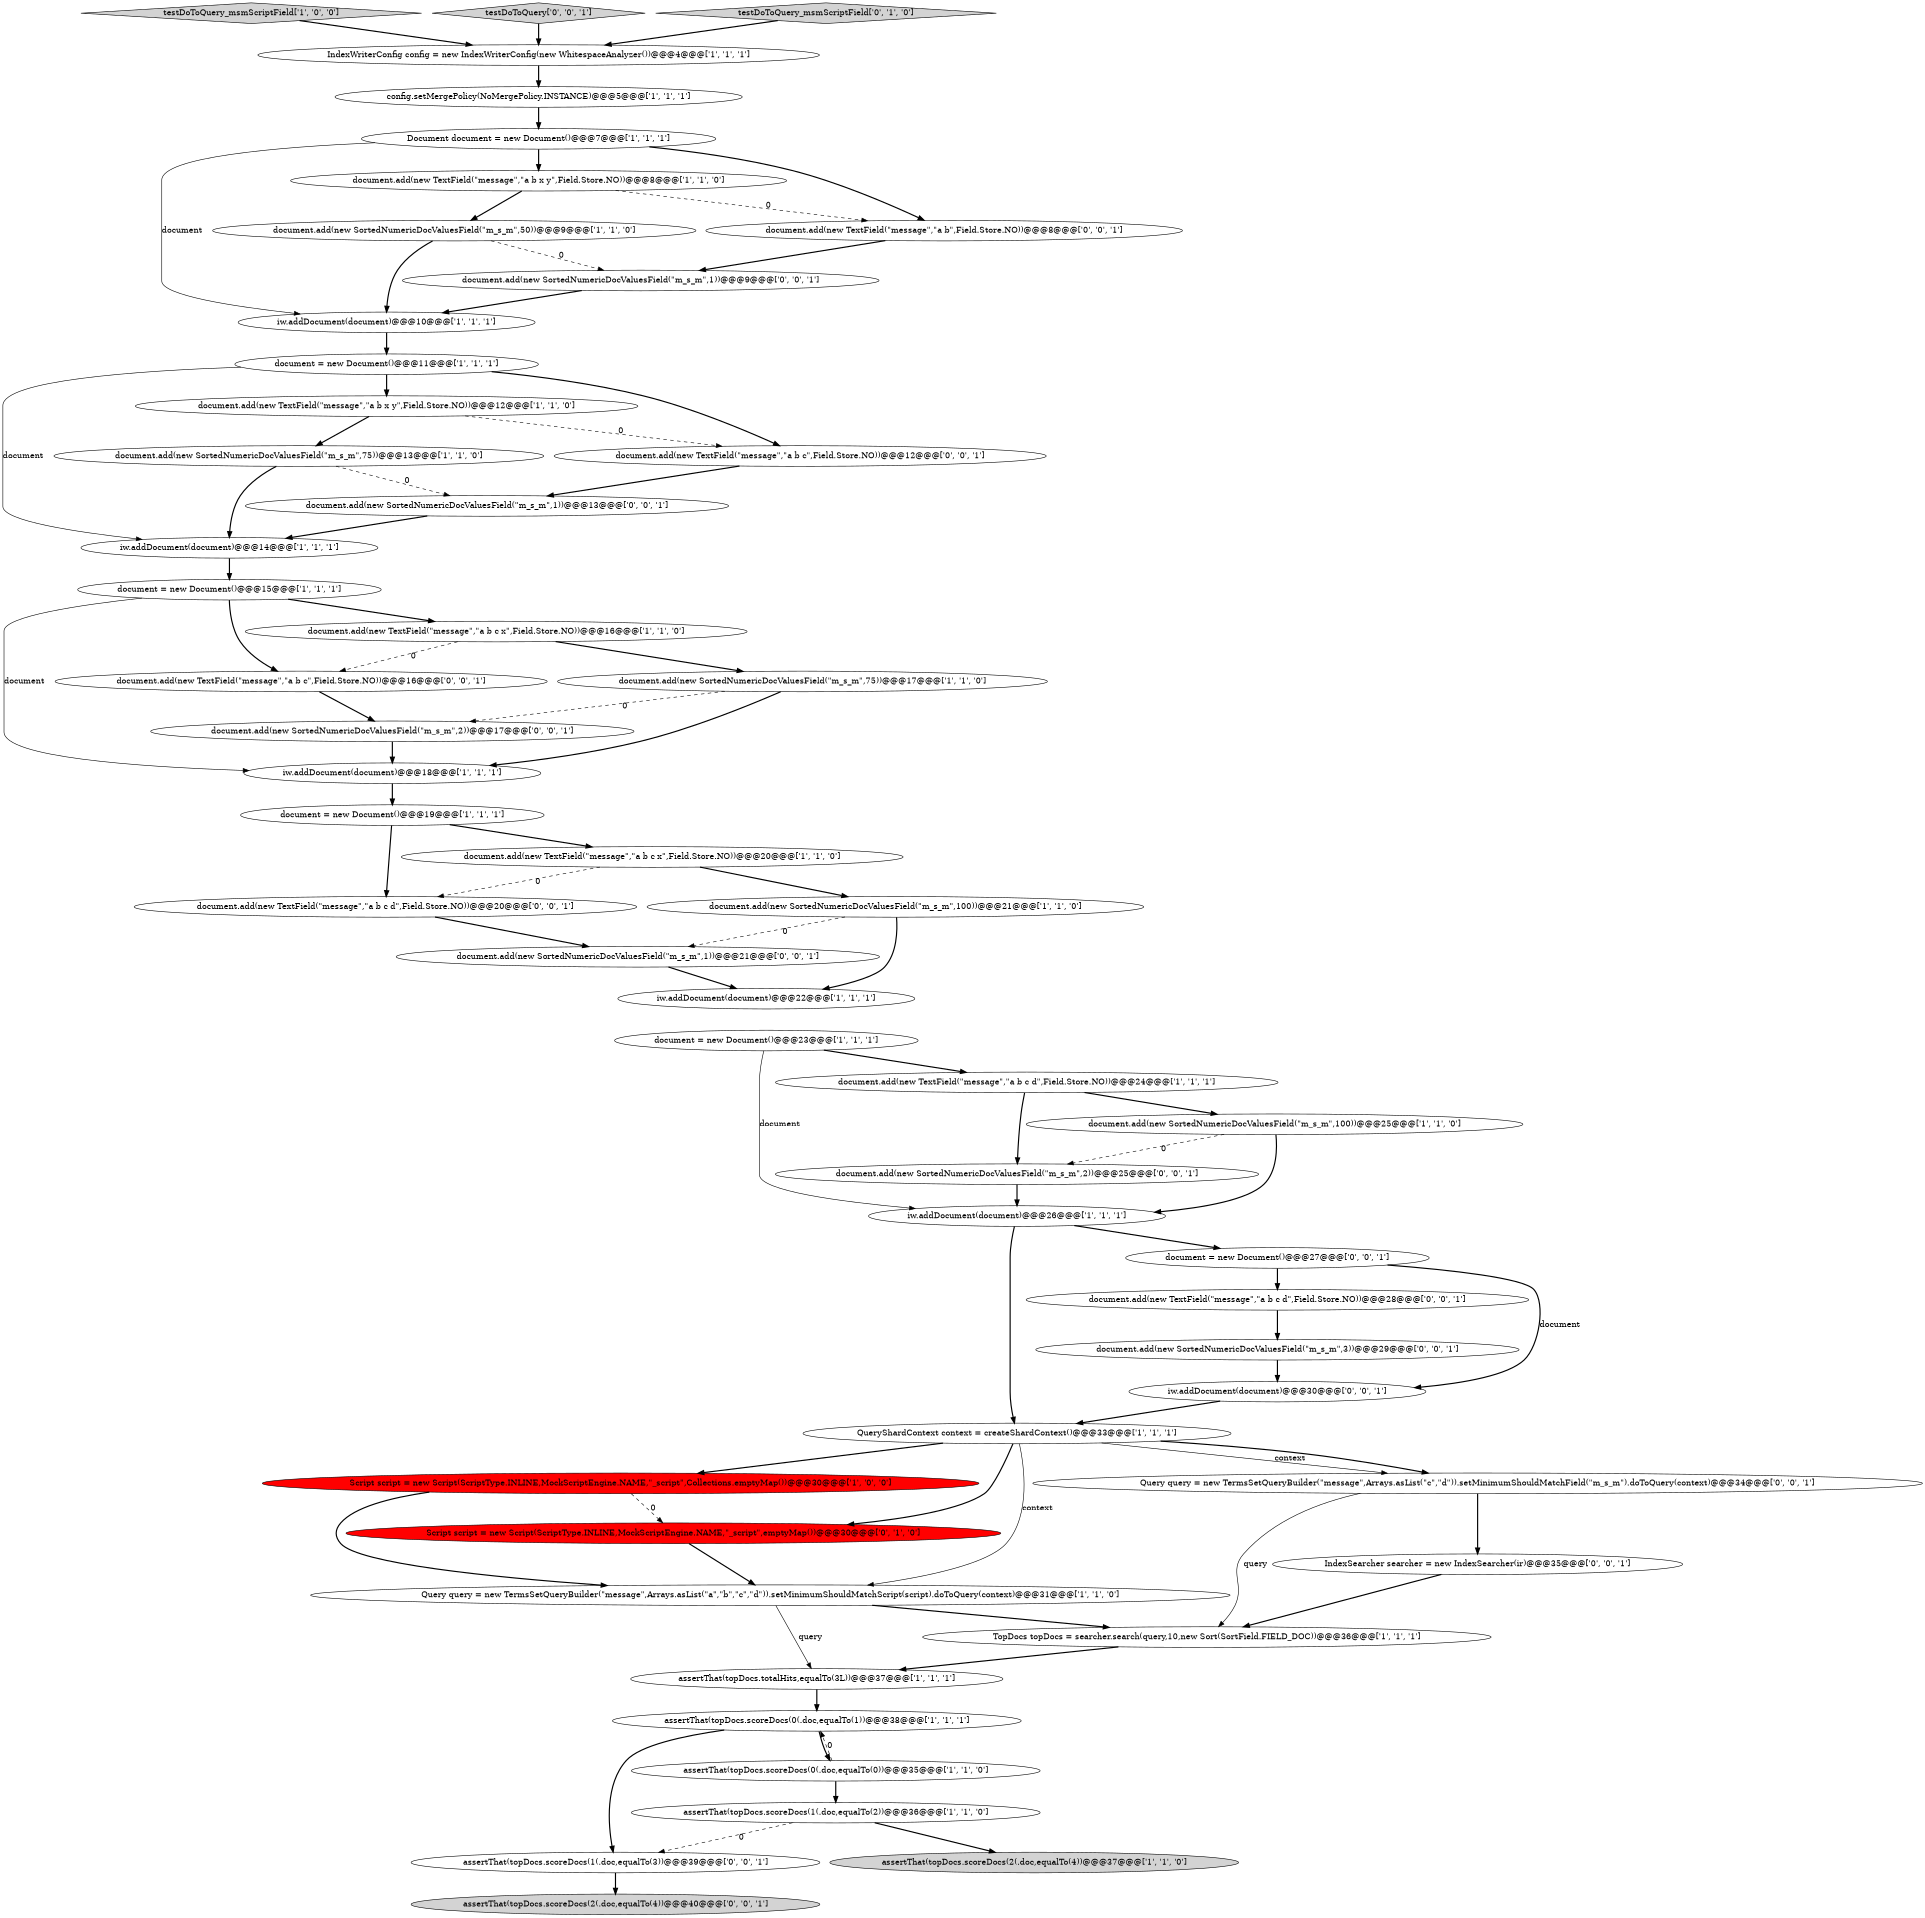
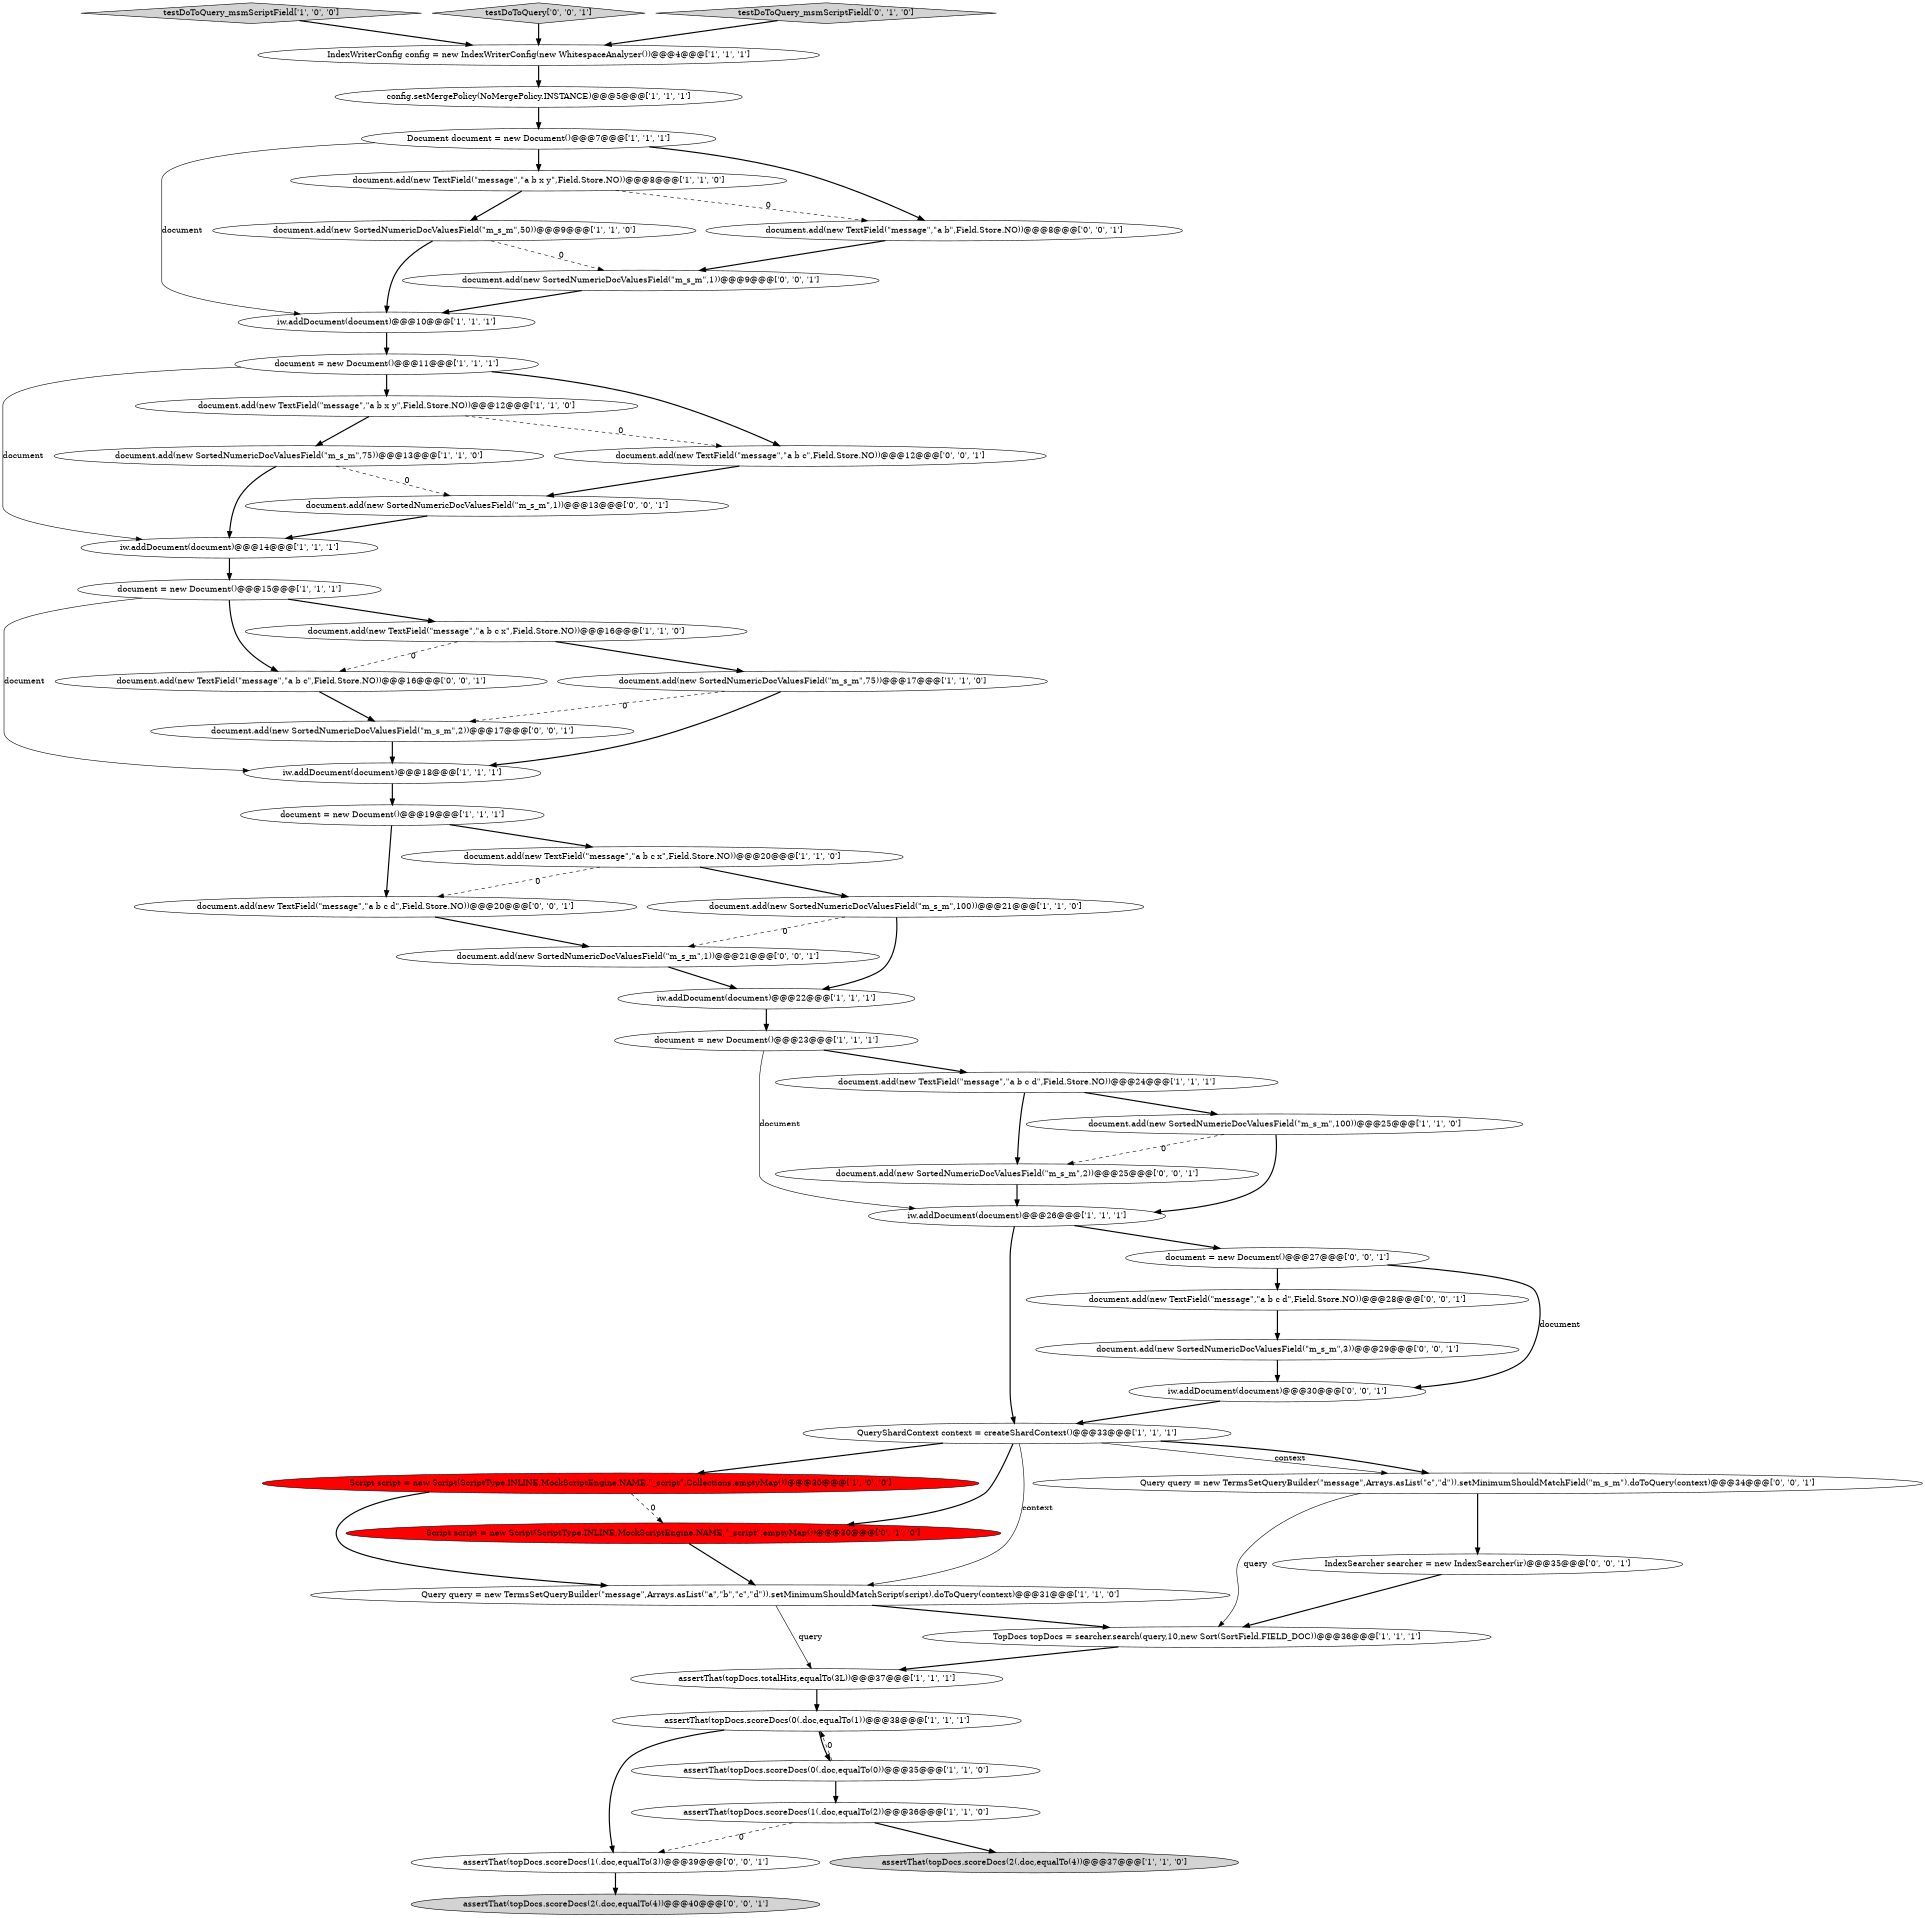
none -> (766, 1017)
